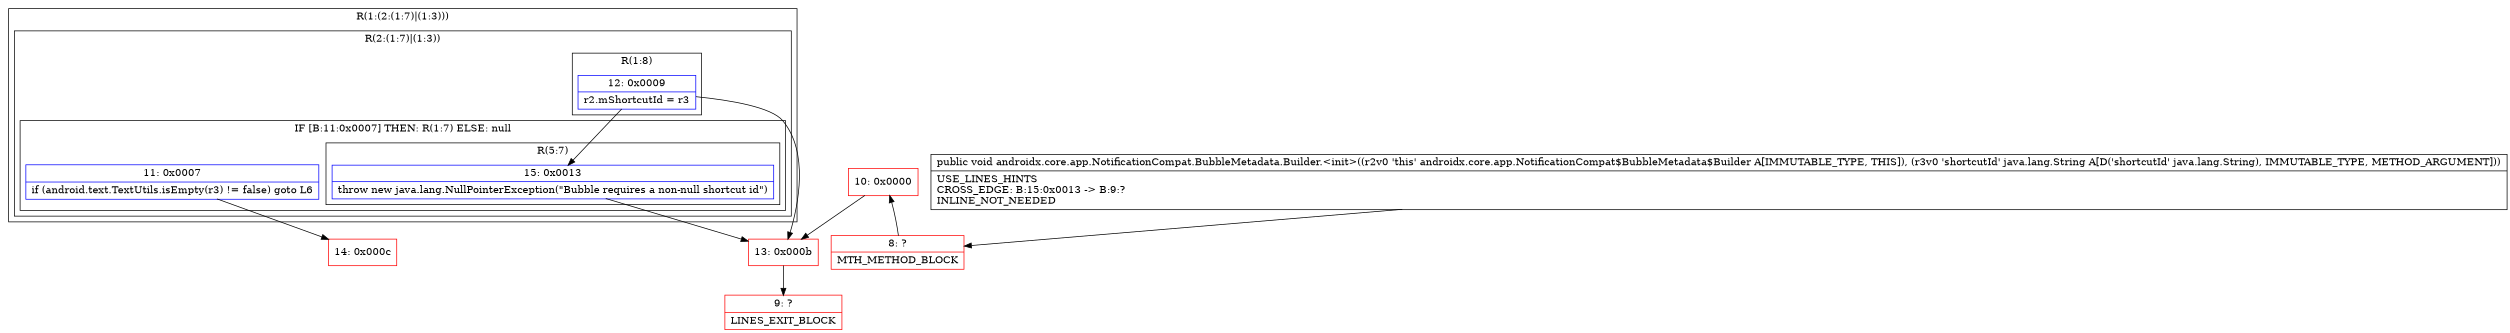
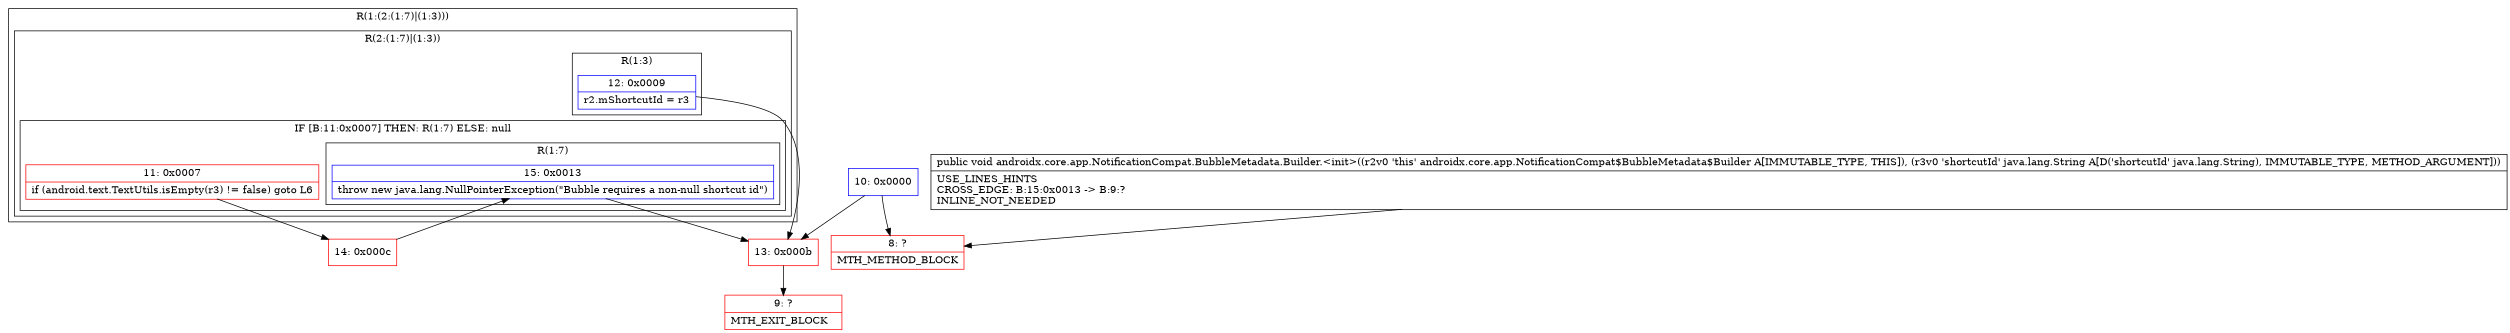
(637, 61) -> (637, 61)
(597, 135) -> (431, 227)
(553, 151) -> (553, 151)
(172, 182) -> (172, 182)
(883, 182) -> (883, 182)
(896, 219) -> (885, 212)
(783, 321) -> (779, 321)
